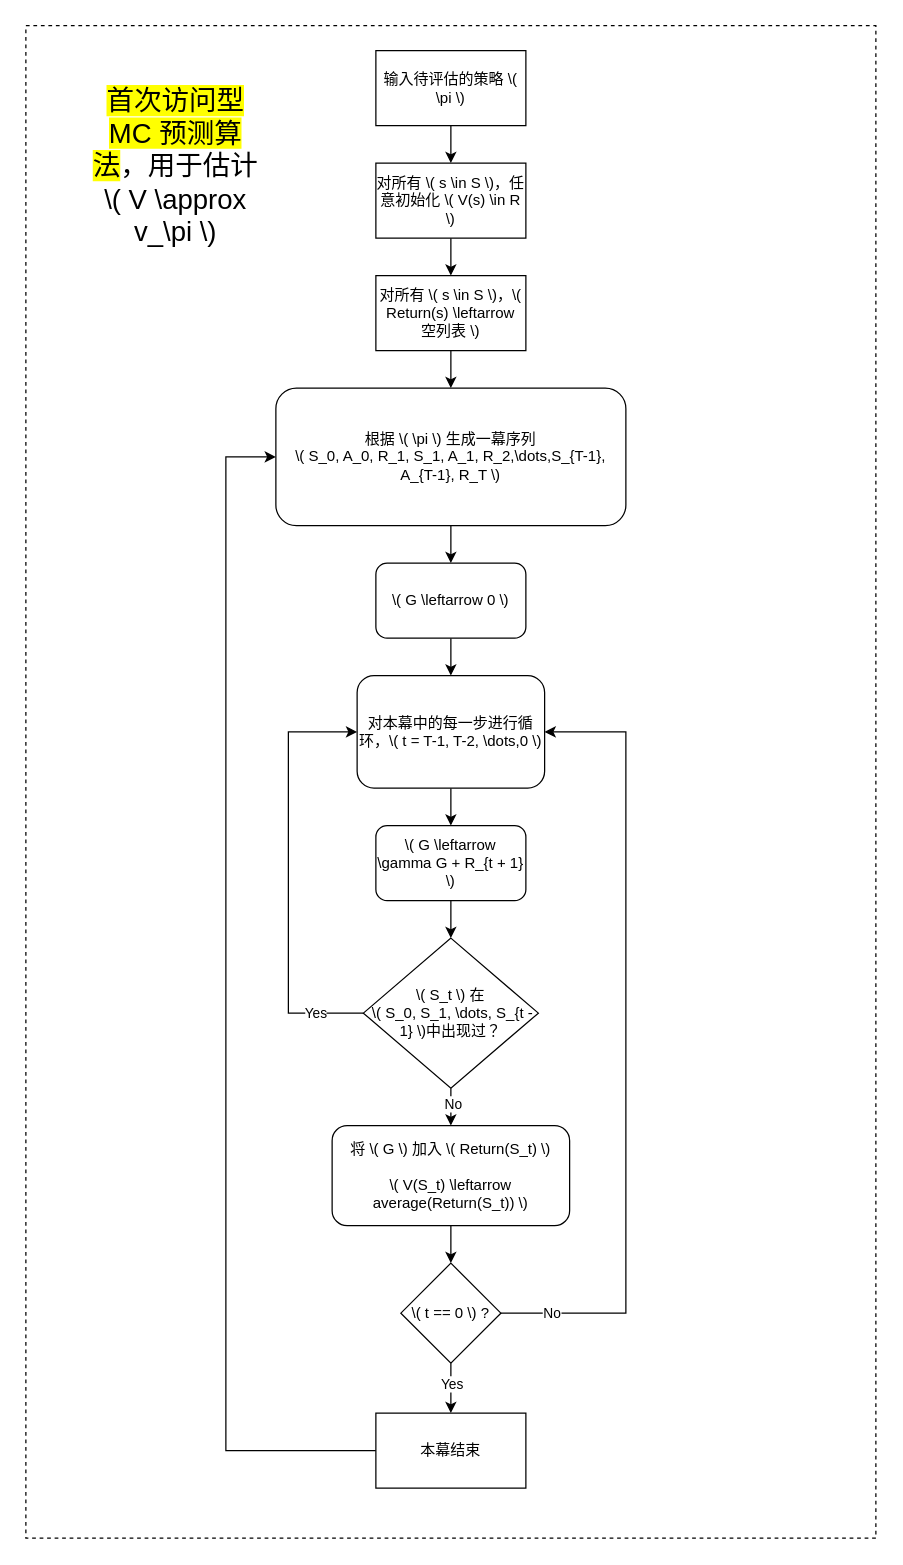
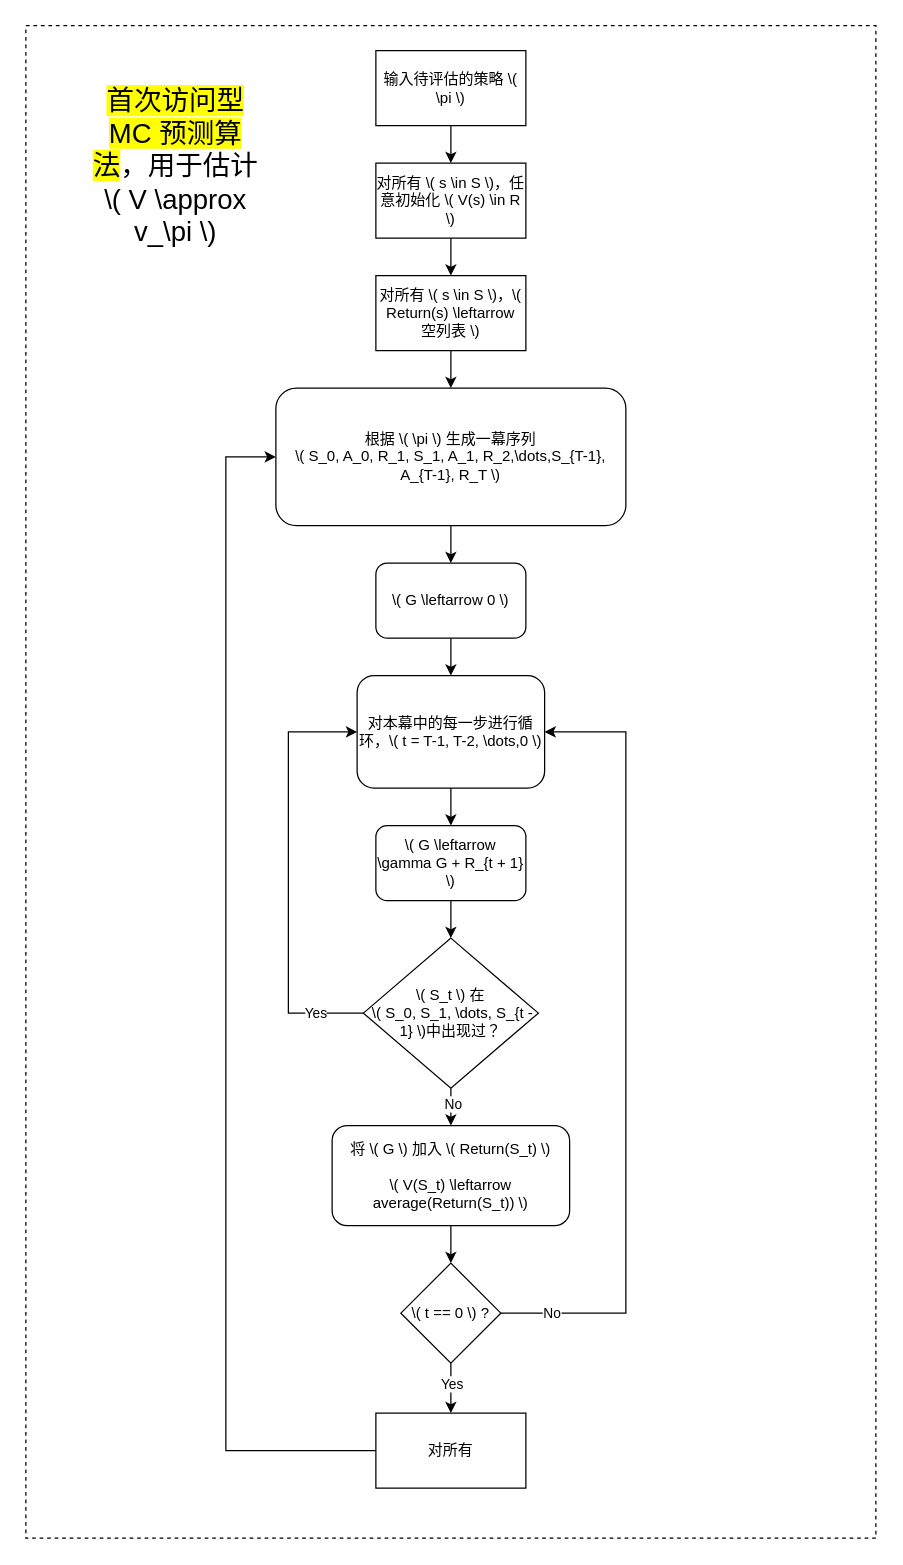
(451, 1451) -> (451, 1451)
